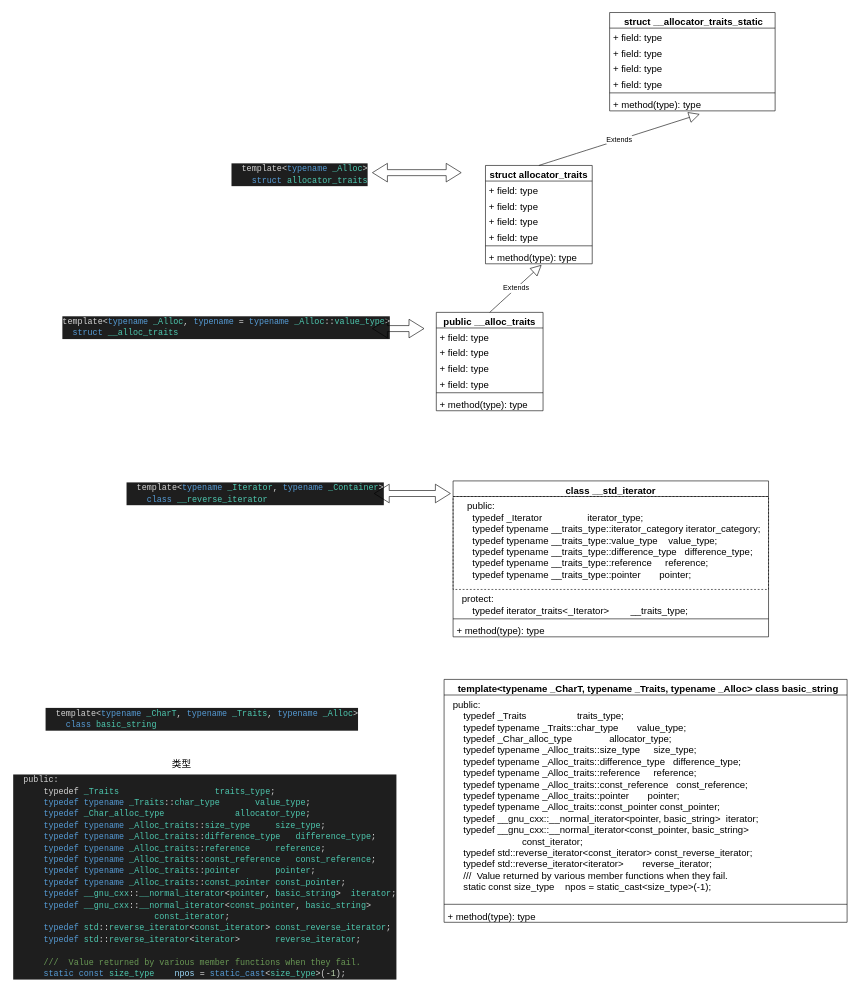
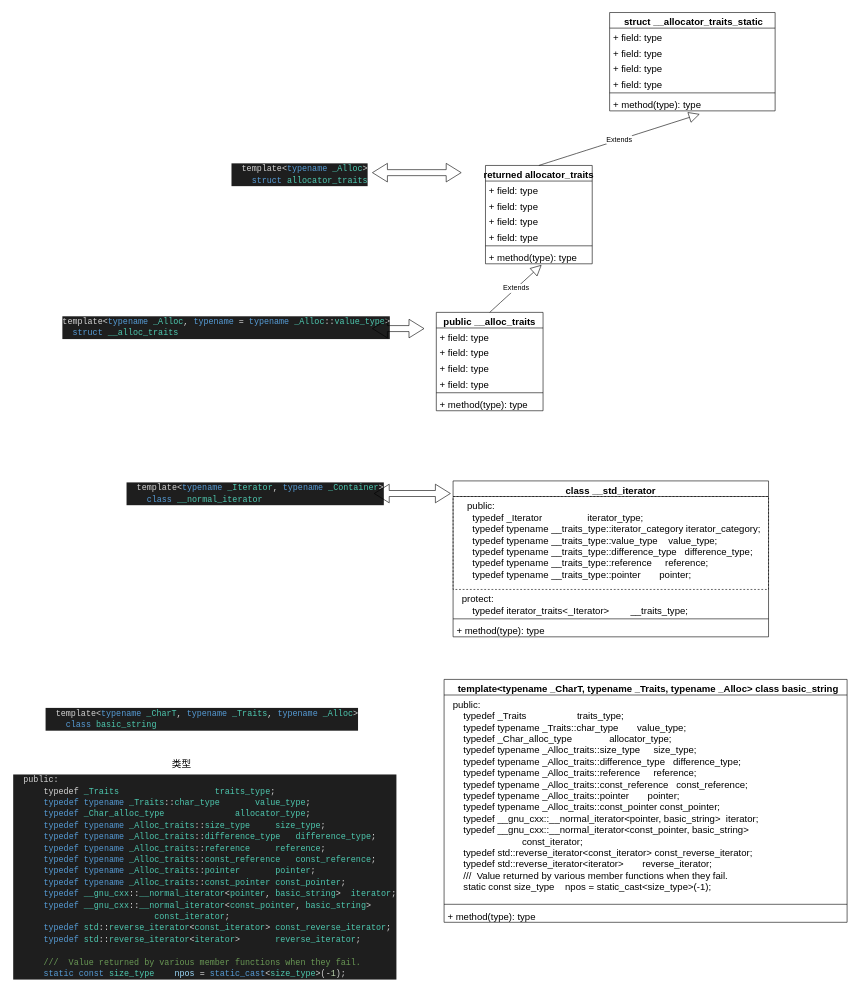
(539, 175) -> (539, 175)
(251, 494) -> (251, 494)
